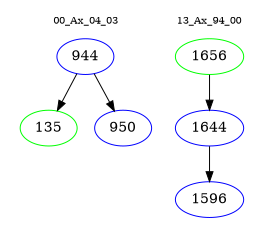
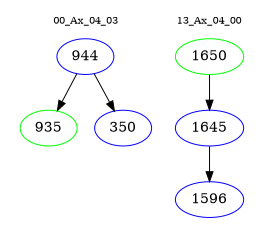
(210, 21) -> (210, 21)
(210, 57) -> (210, 57)
(49, 128) -> (49, 128)
(123, 128) -> (123, 128)
(210, 128) -> (210, 128)
